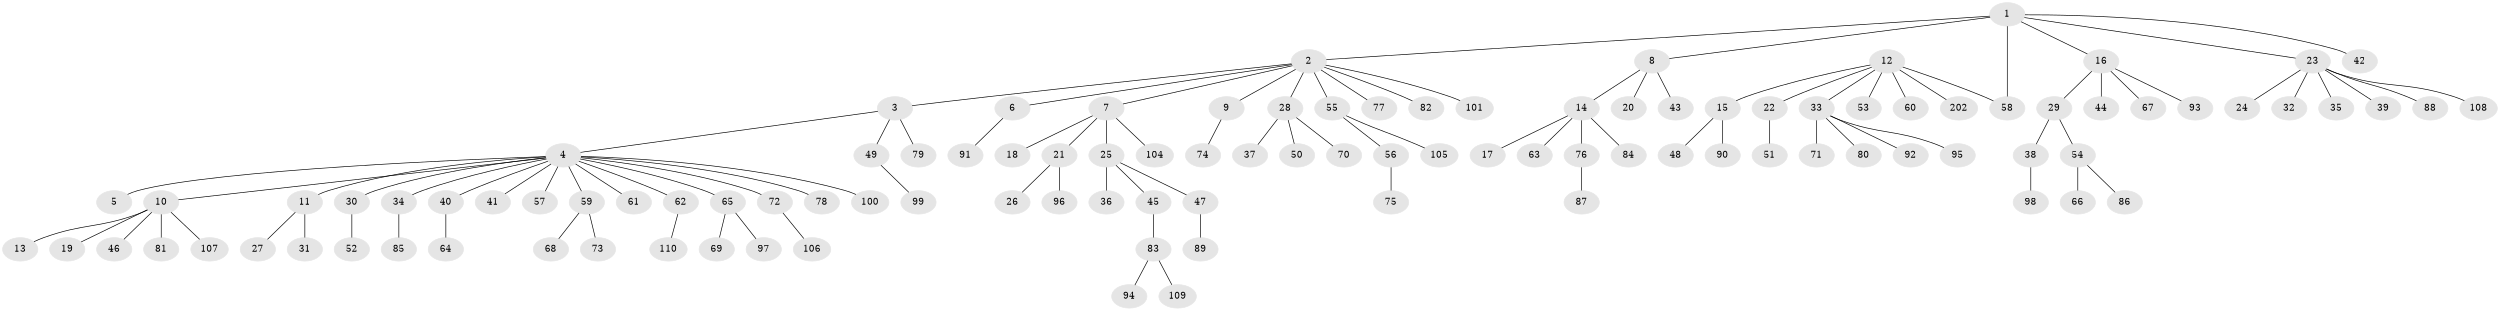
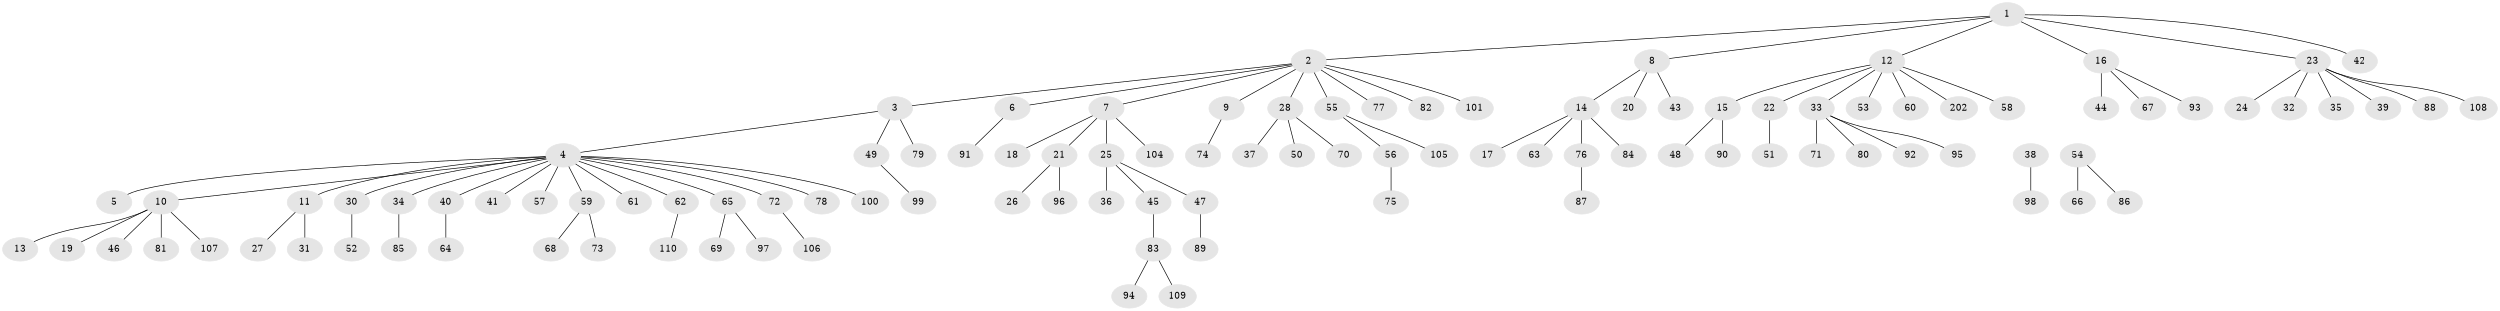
(2007, 61) -> (1947, 38)
(2054, 108) -> none
